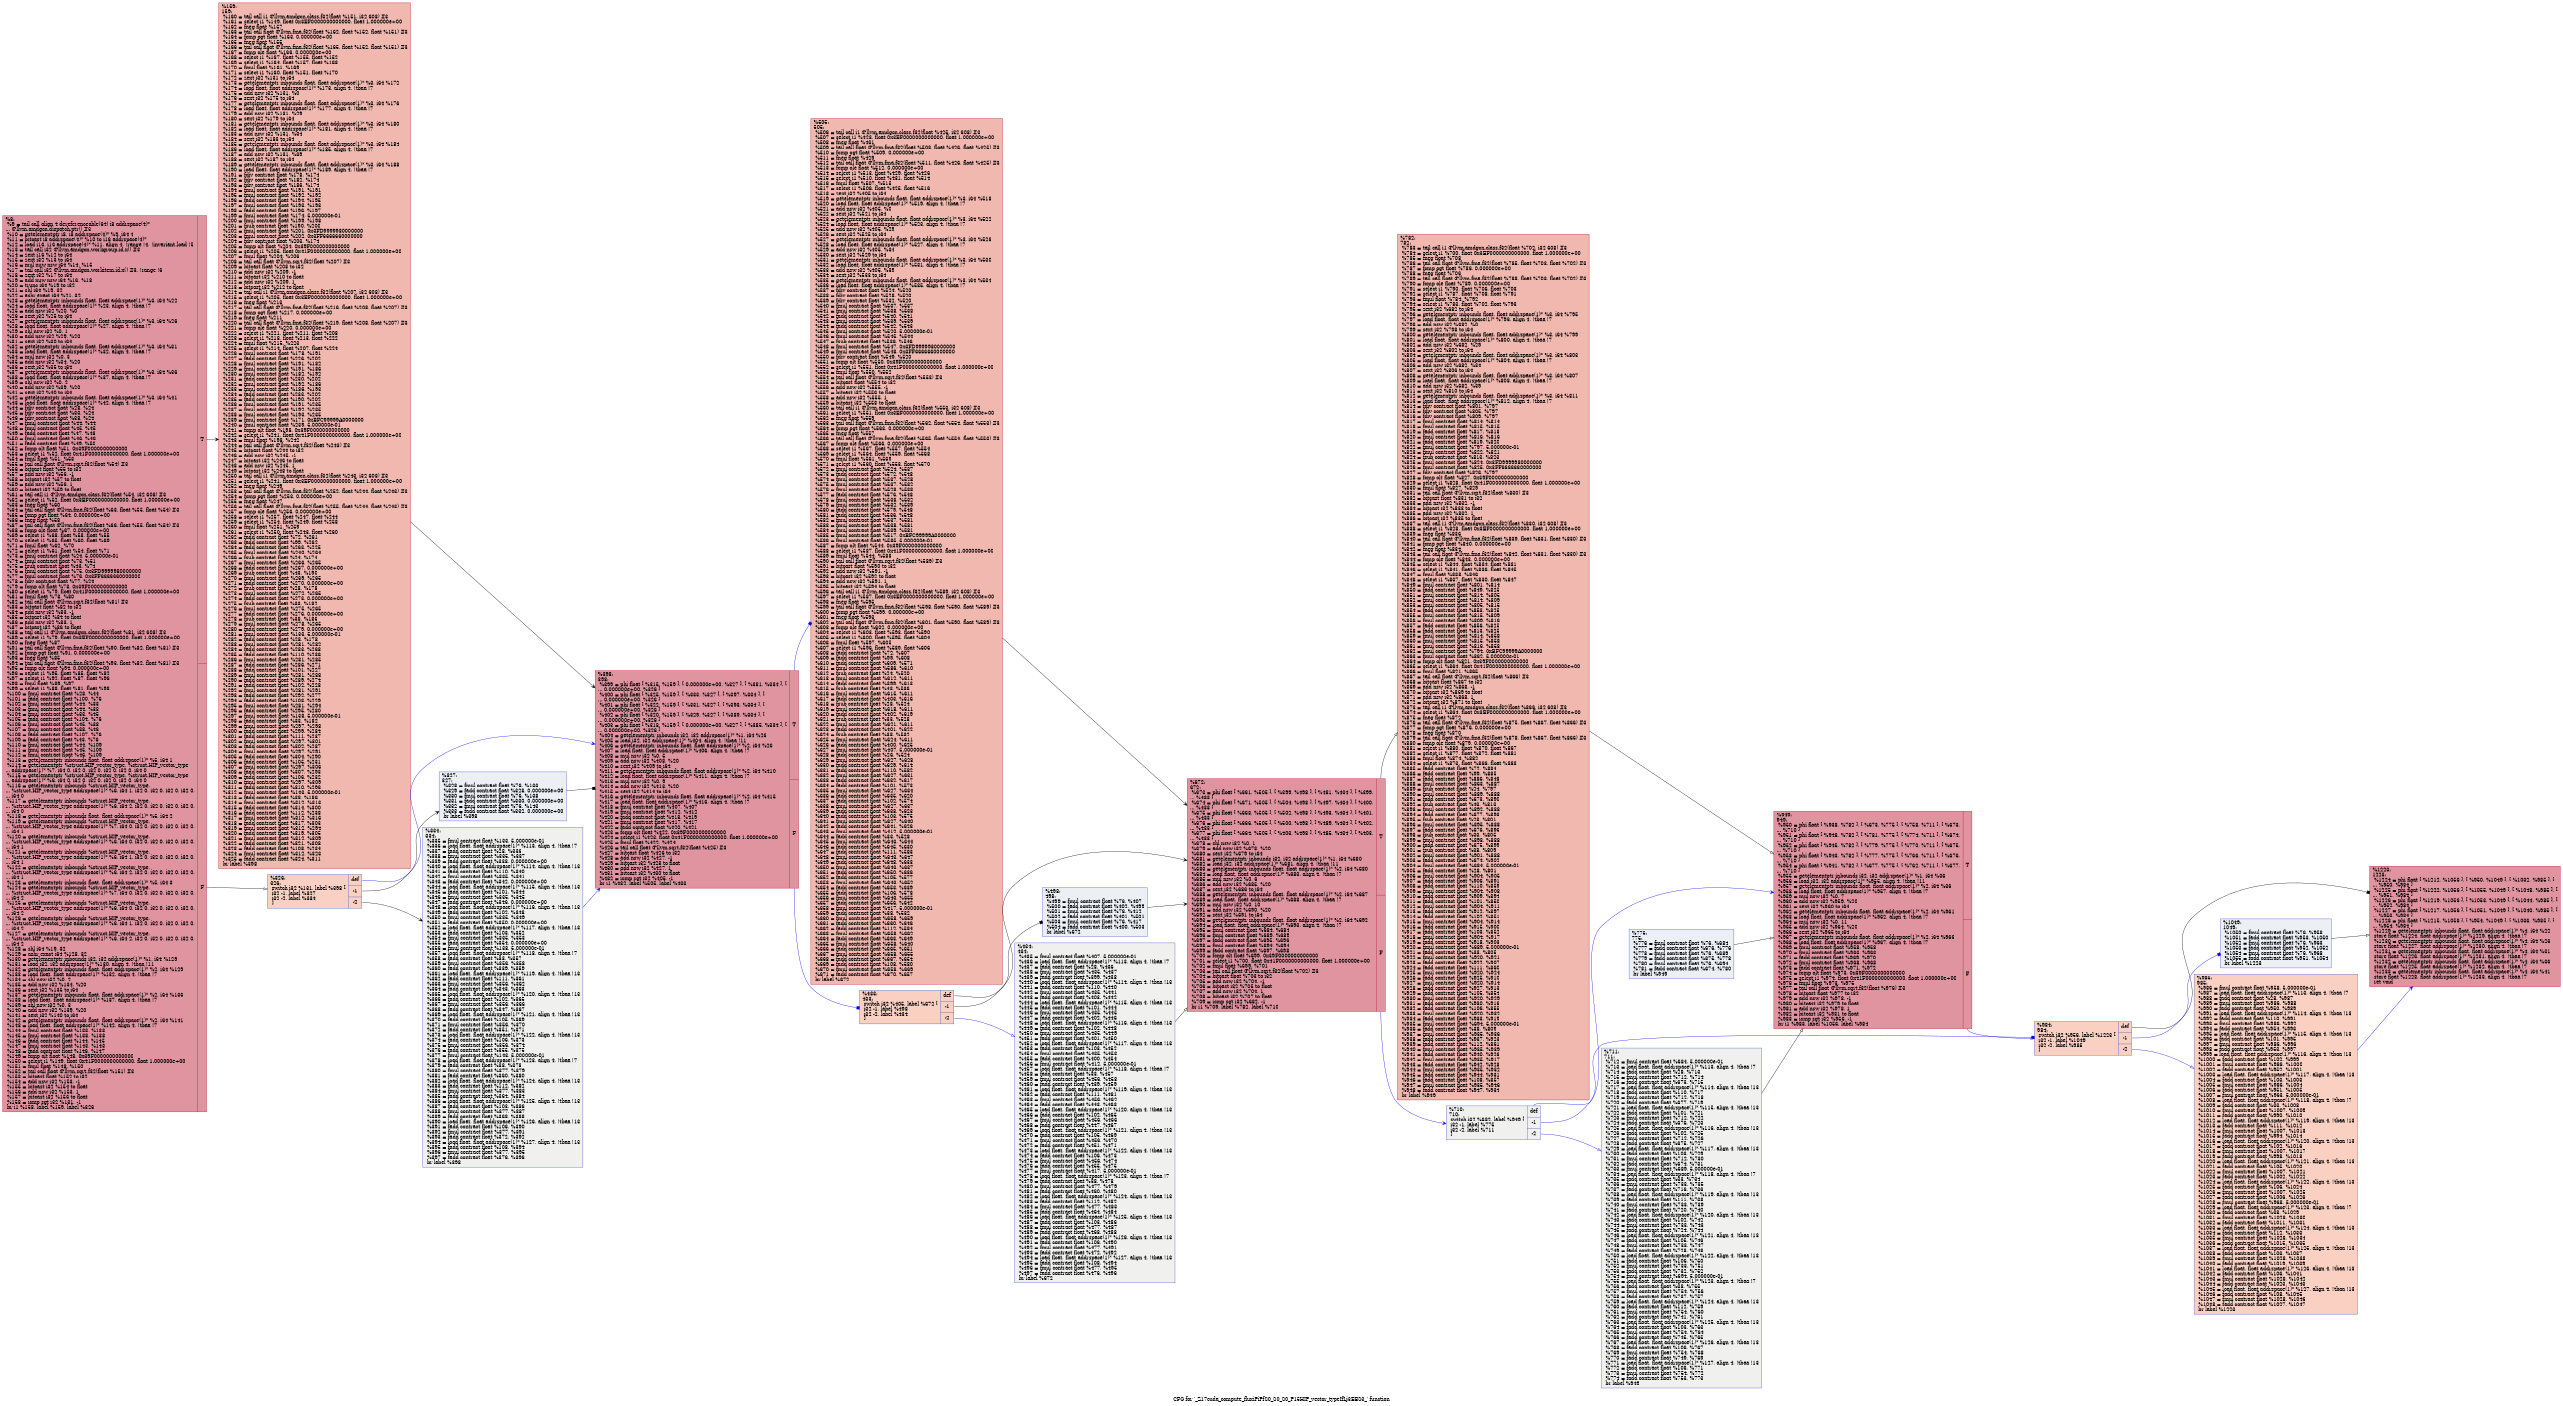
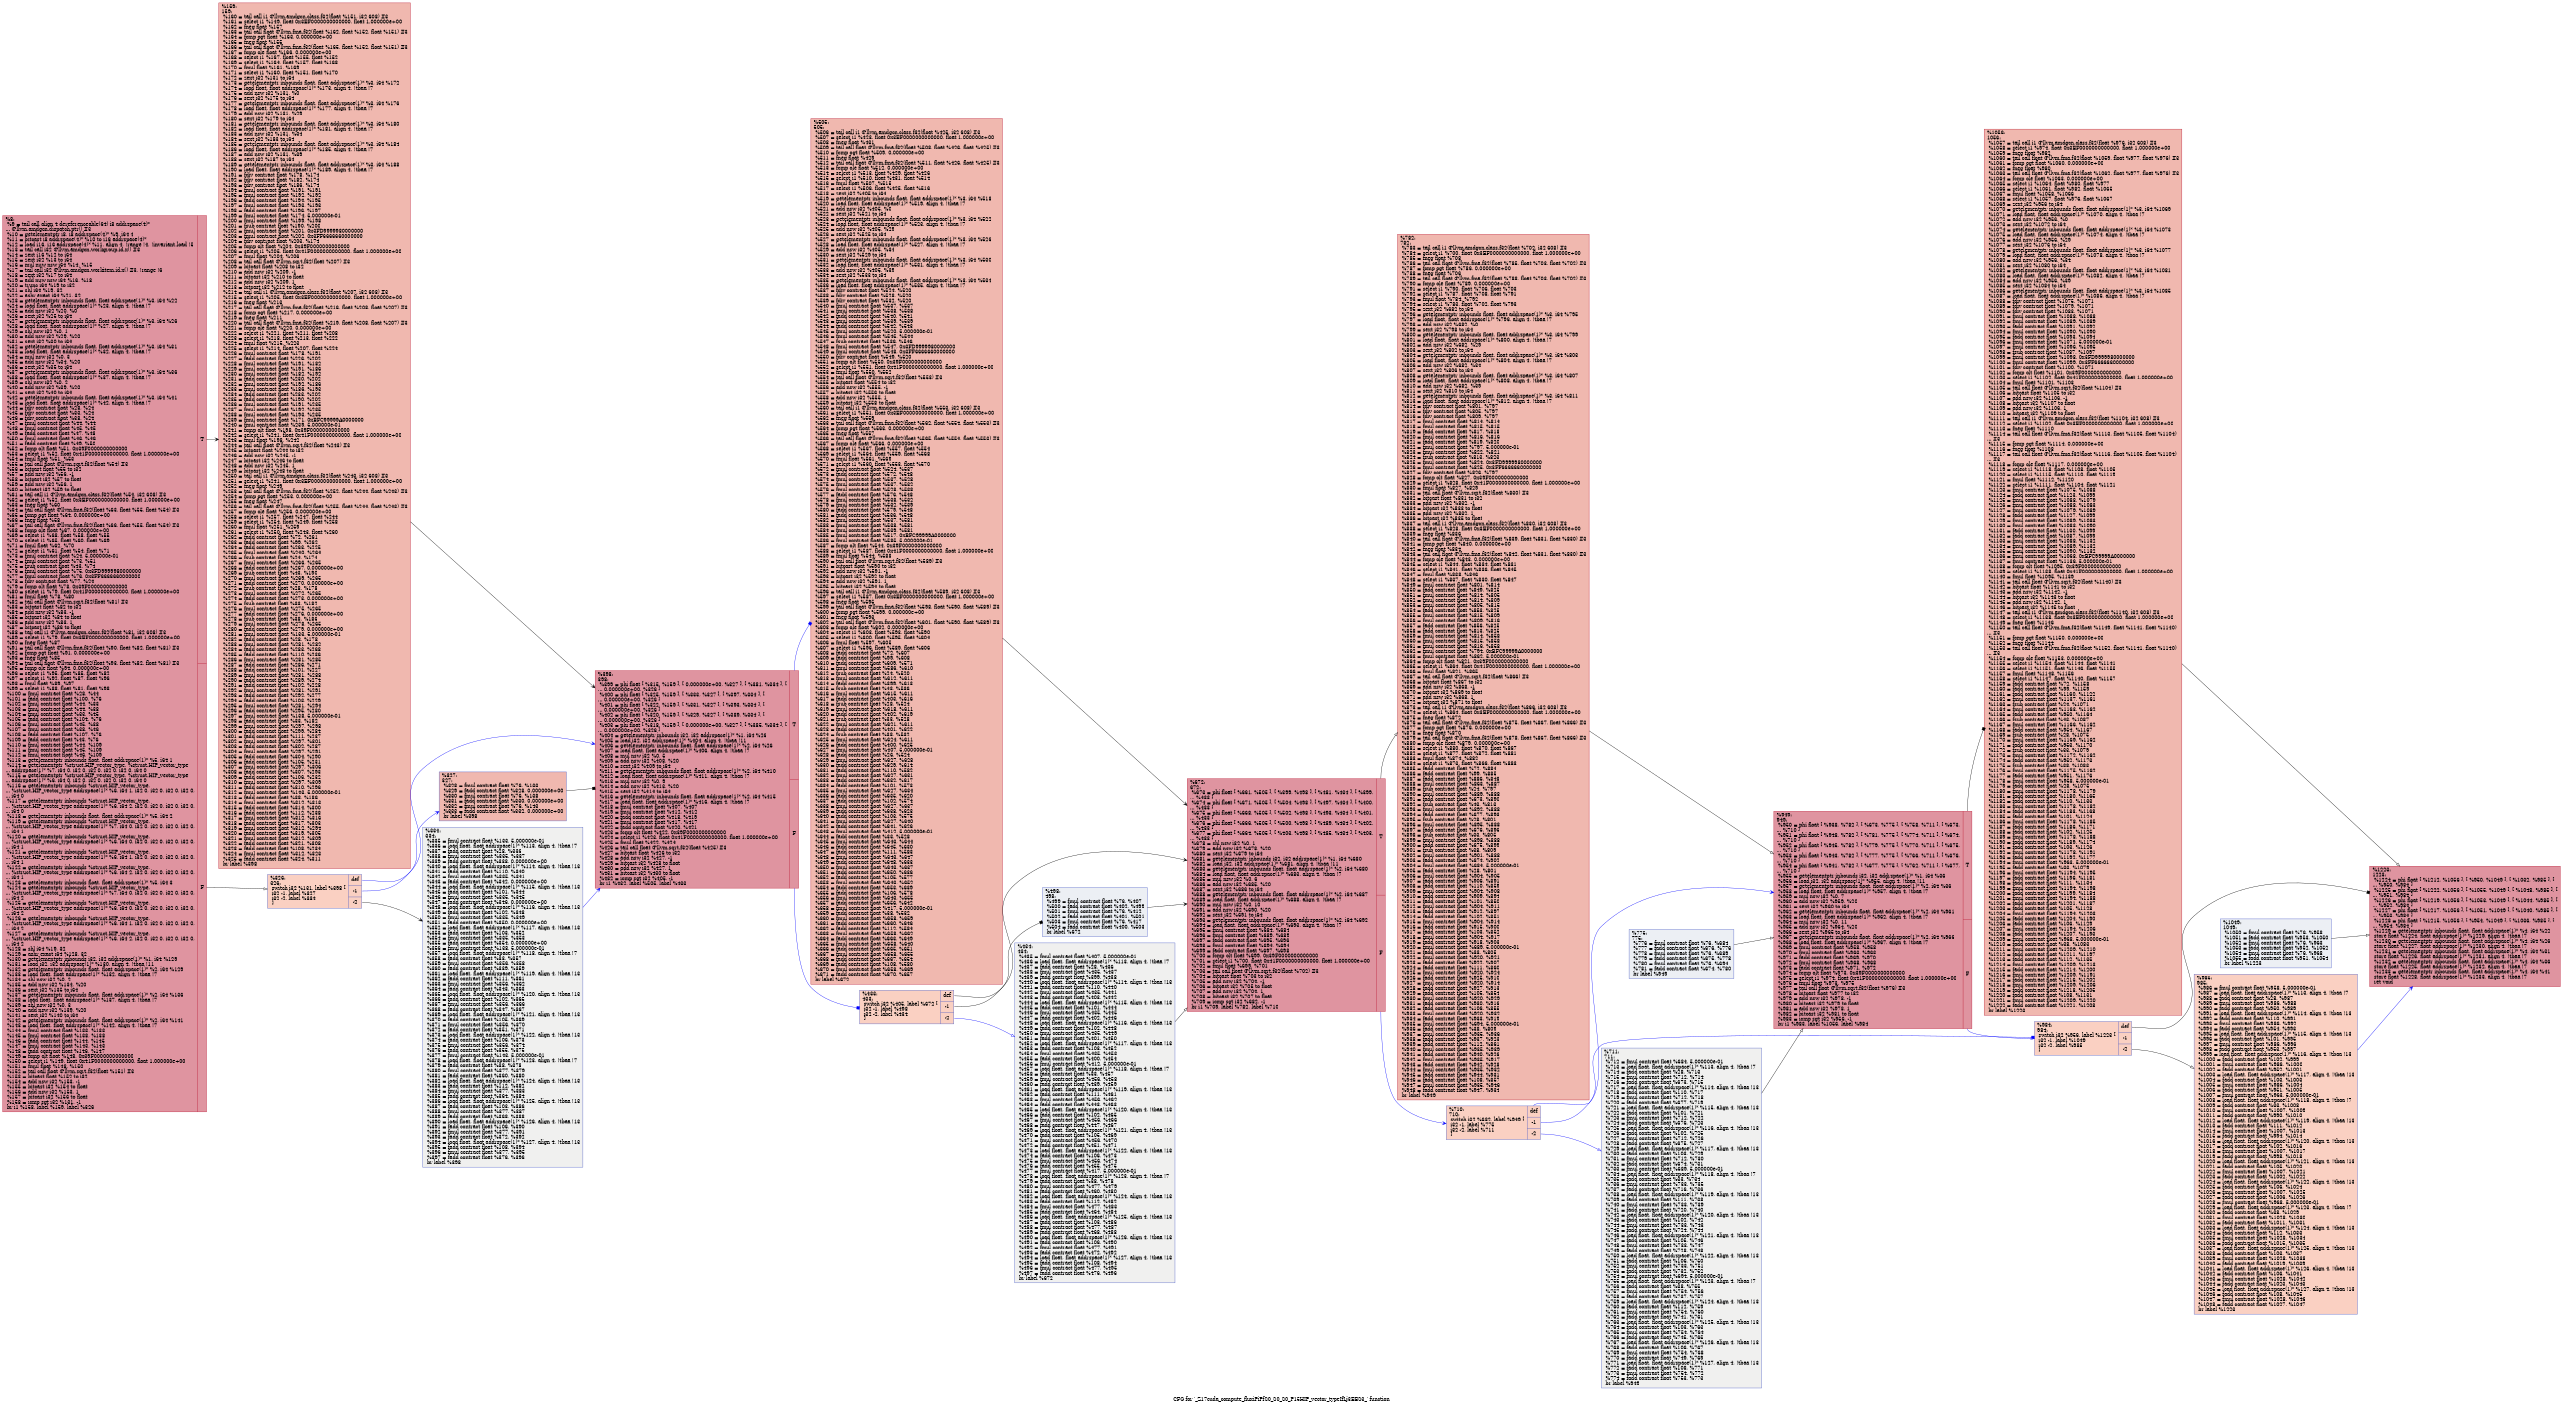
none -> (2083, 572)
(503, 796) -> (503, 796)
(416, 857) -> (416, 857)
(2188, 1005) -> none
(2163, 1054) -> (2163, 1054)
(1493, 1123) -> (1493, 1123)
